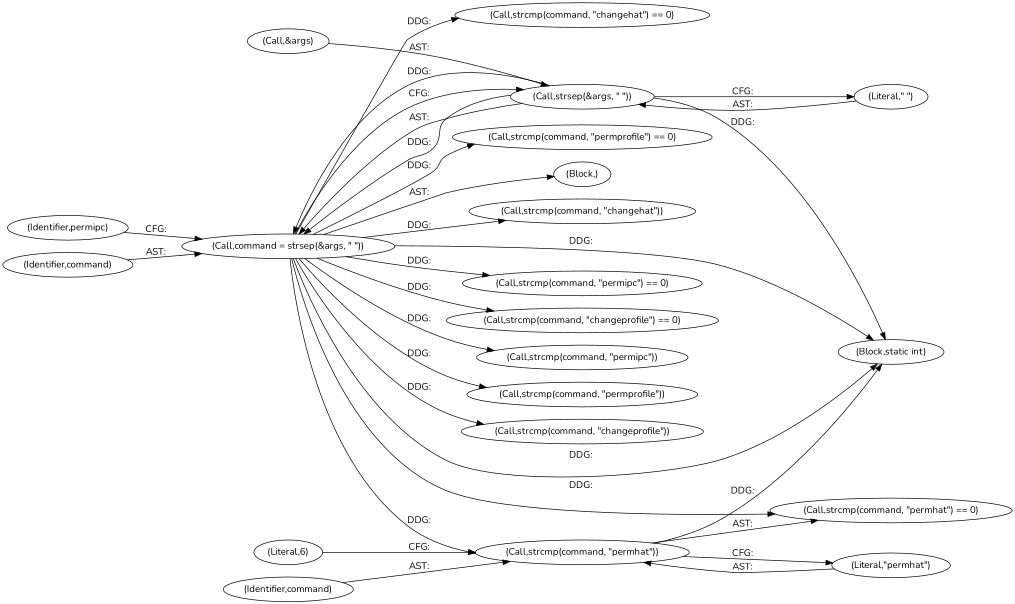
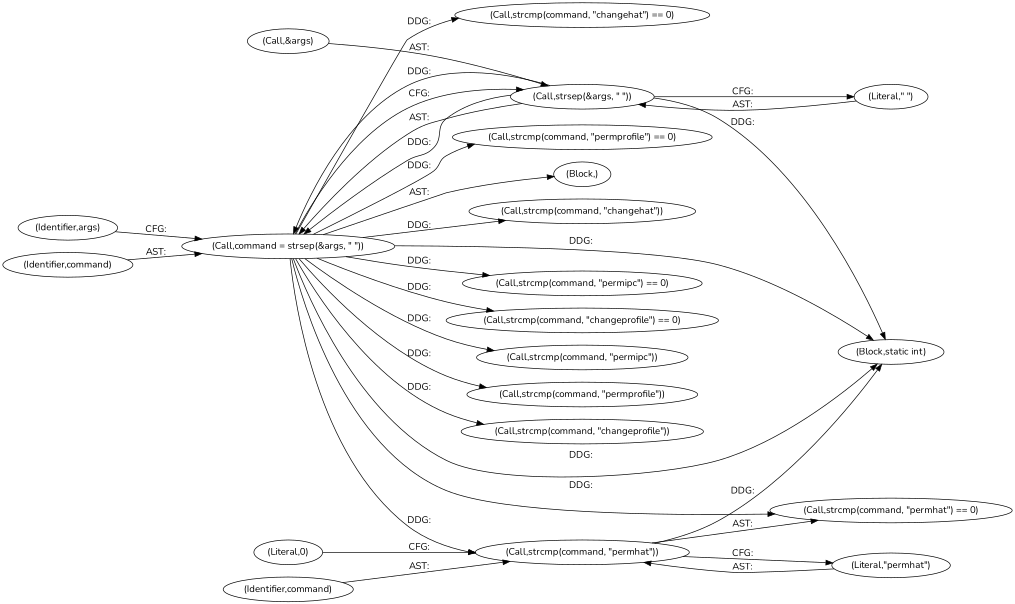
(68, 228) -> (68, 228)
(288, 552) -> (288, 552)
